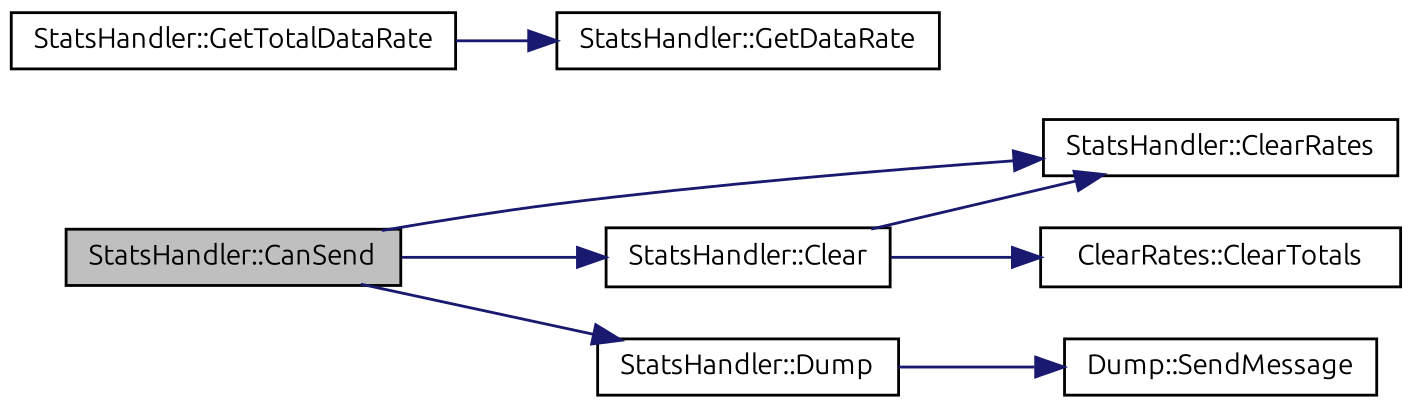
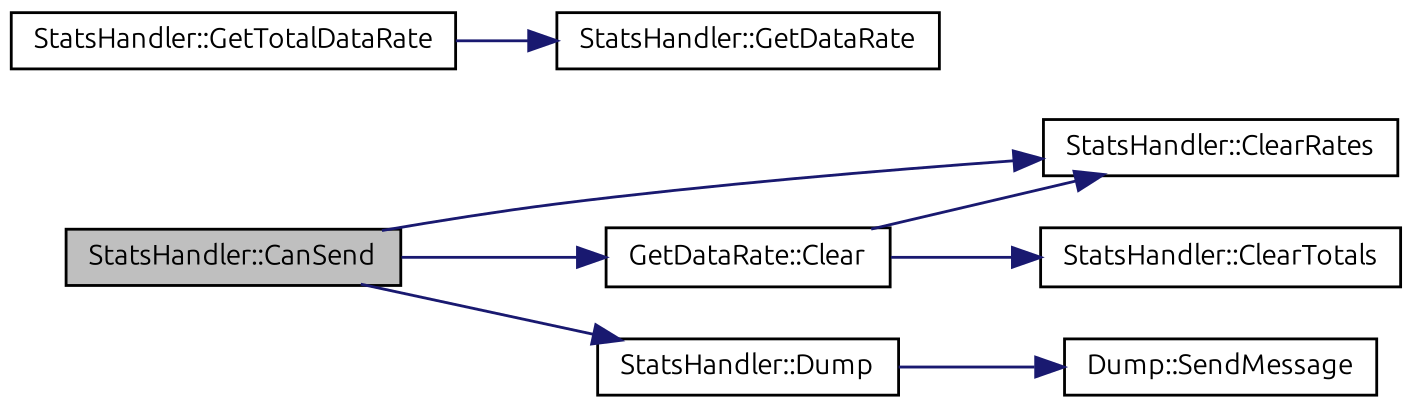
(748, 257) -> (748, 257)
(1221, 257) -> (1221, 257)
